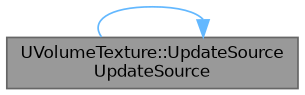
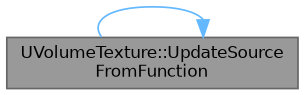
(152, 63) -> (152, 63)
